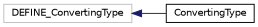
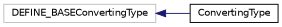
(68, 13) -> (80, 13)
